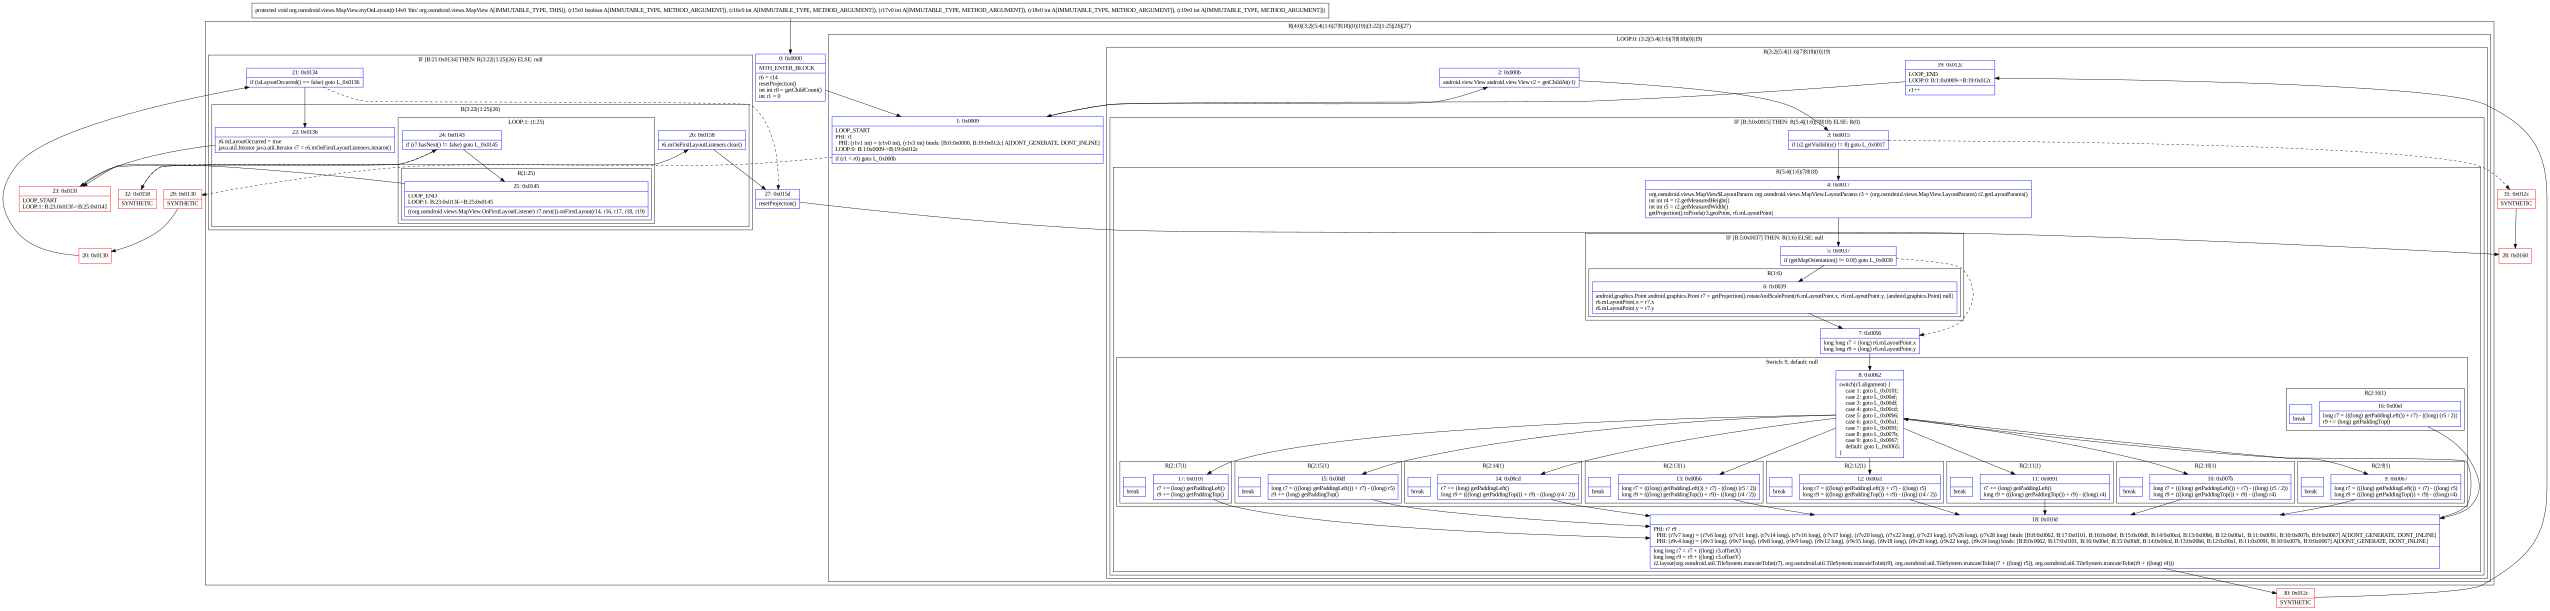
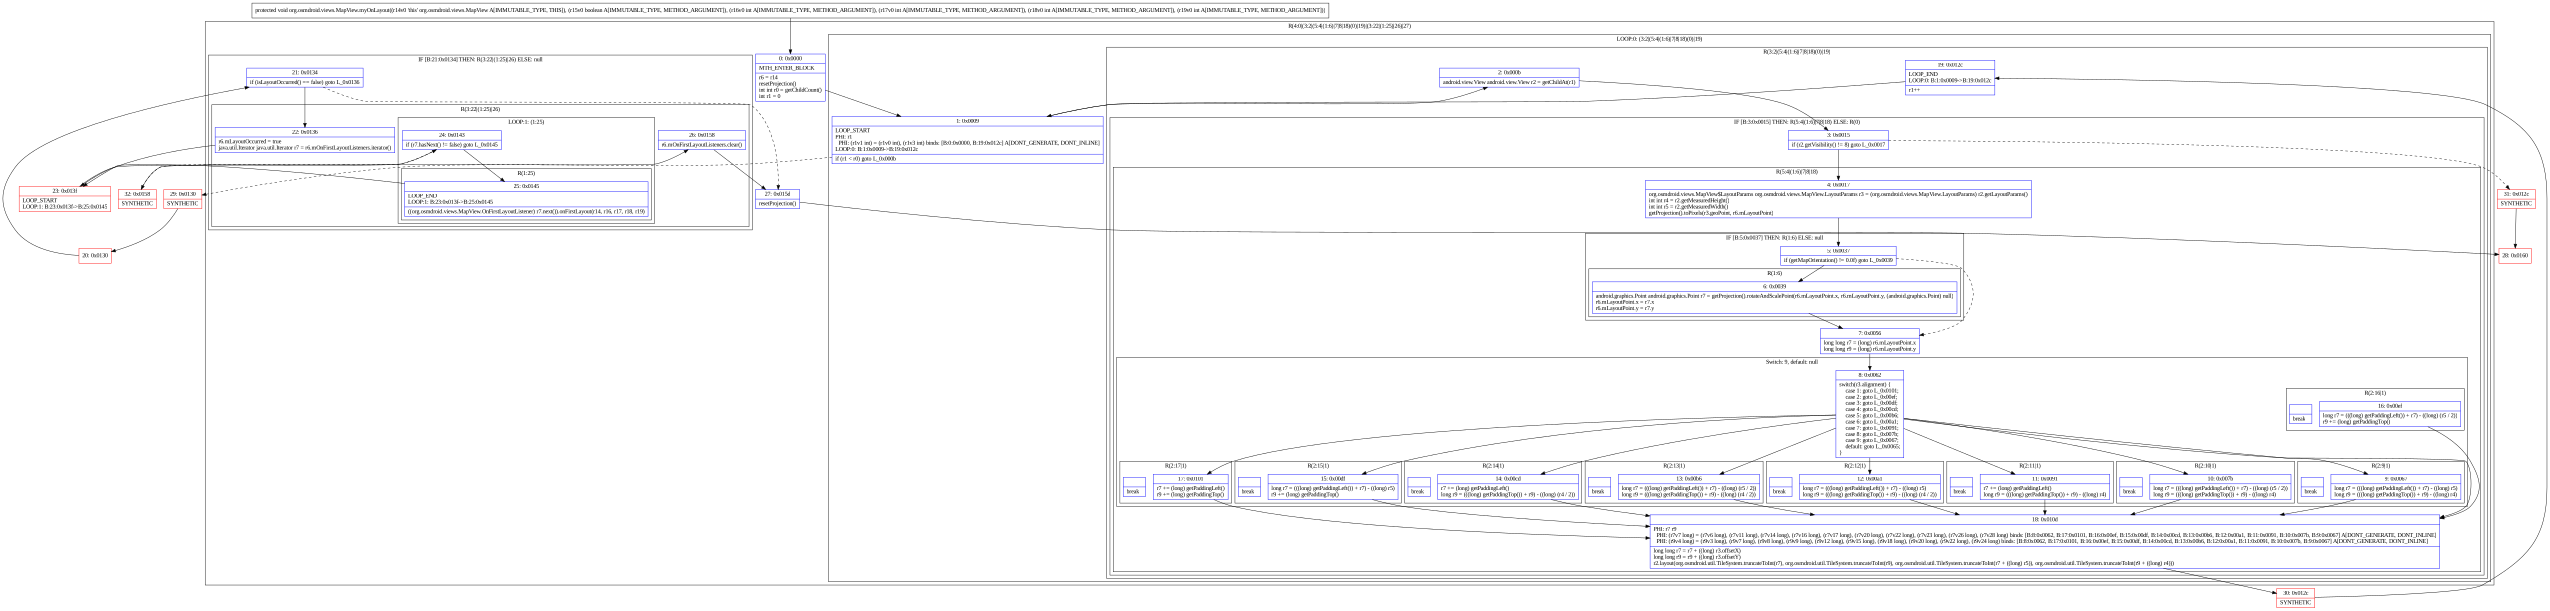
(2335, 458) -> (2331, 458)
